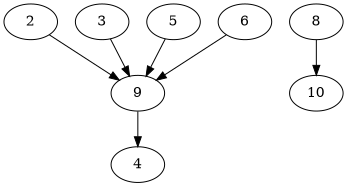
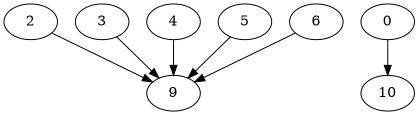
(316, 22) -> (388, 22)
(138, 124) -> (174, 53)
